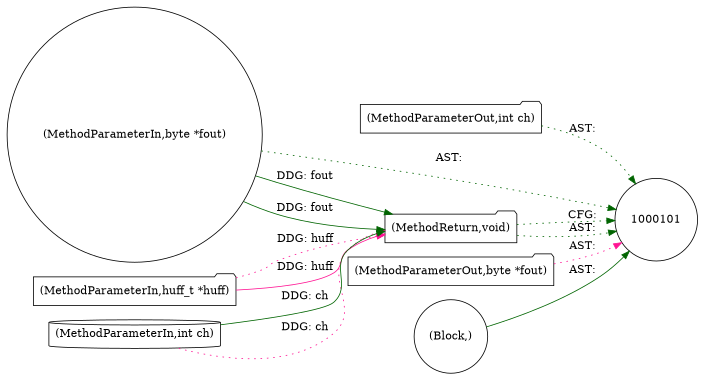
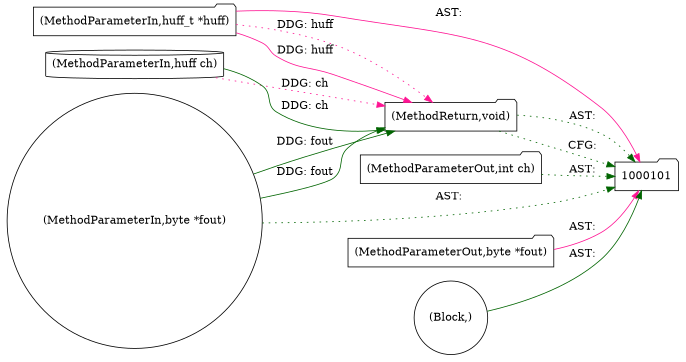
none -> (456, 36)
(656, 220) -> (647, 176)
(585, 257) -> (600, 233)
(135, 334) -> (135, 64)
